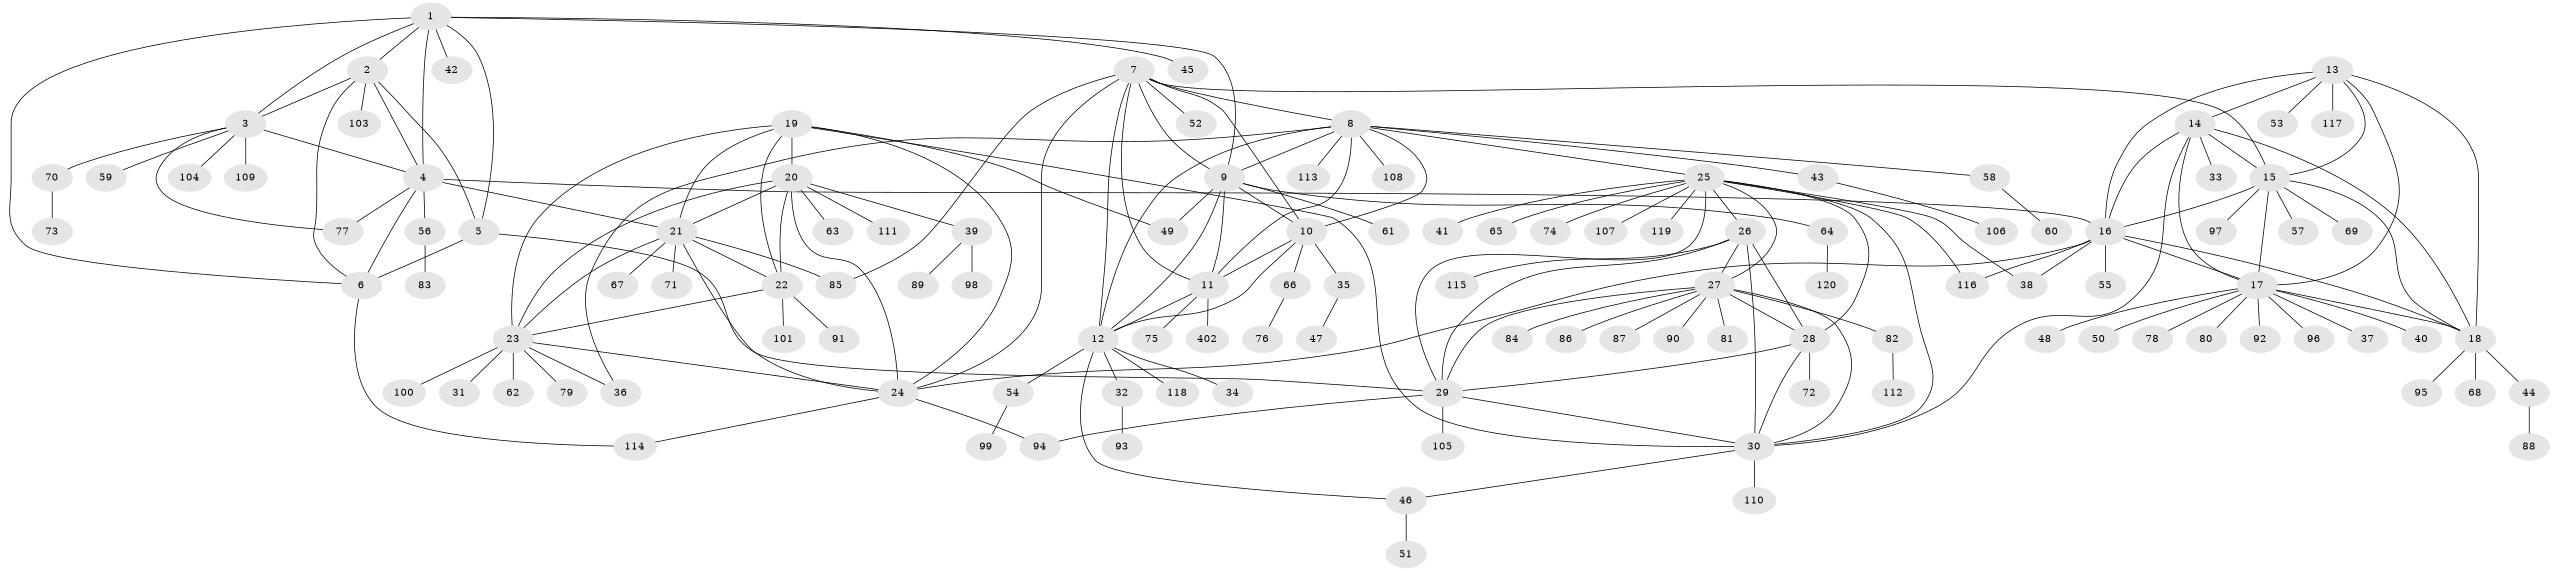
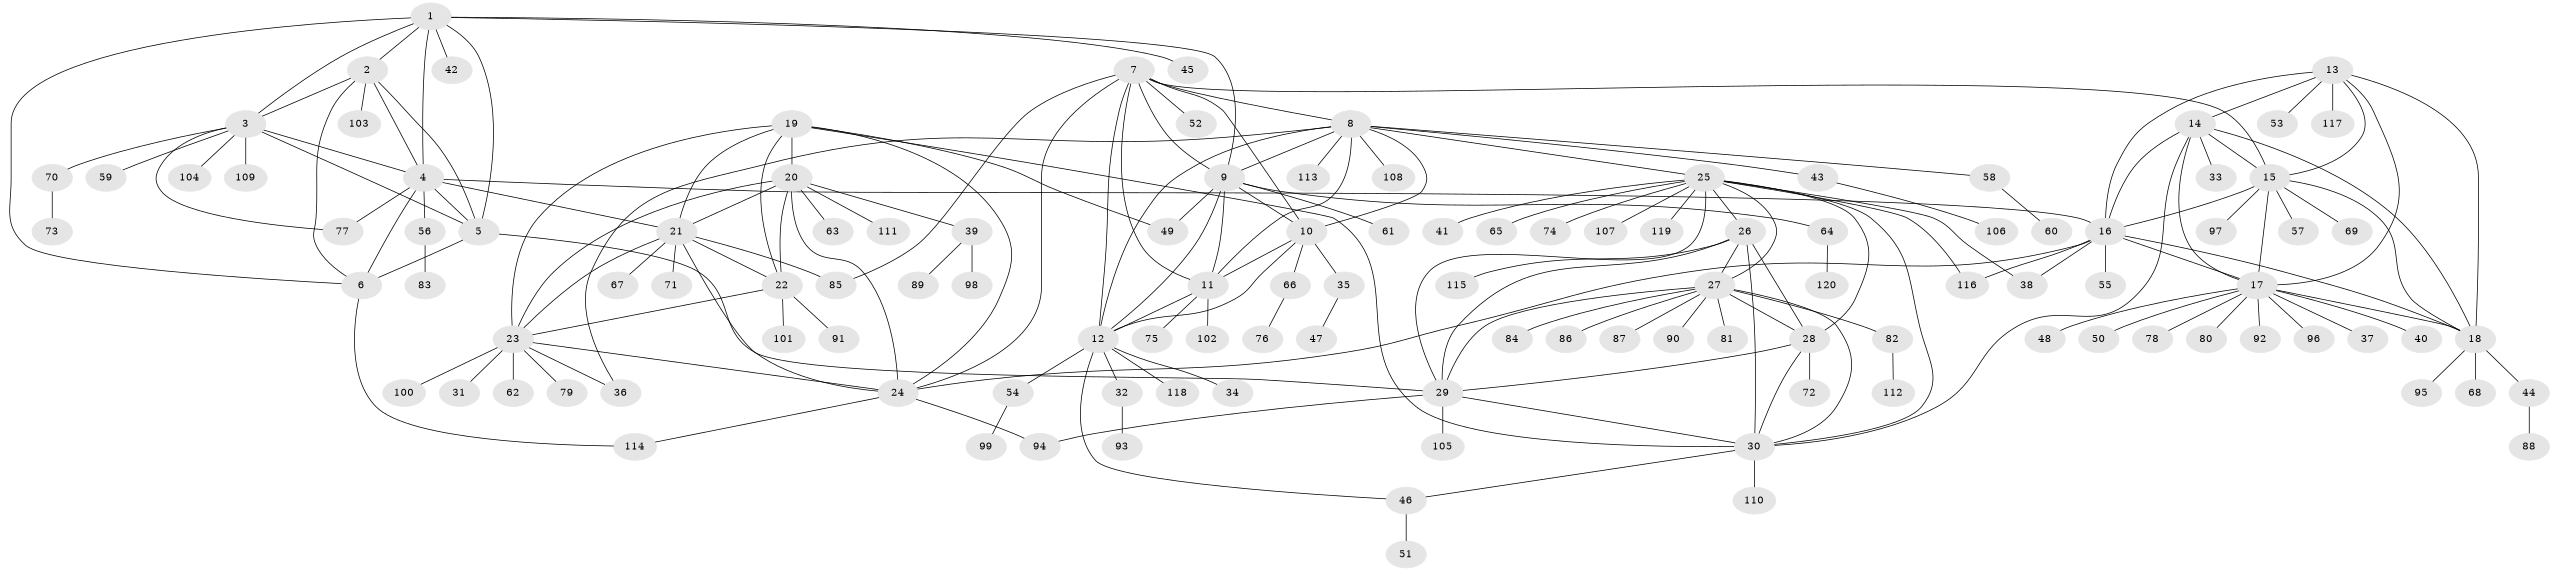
none -> (363, 177)
none -> (451, 205)
(1207, 339) -> (1207, 339)
